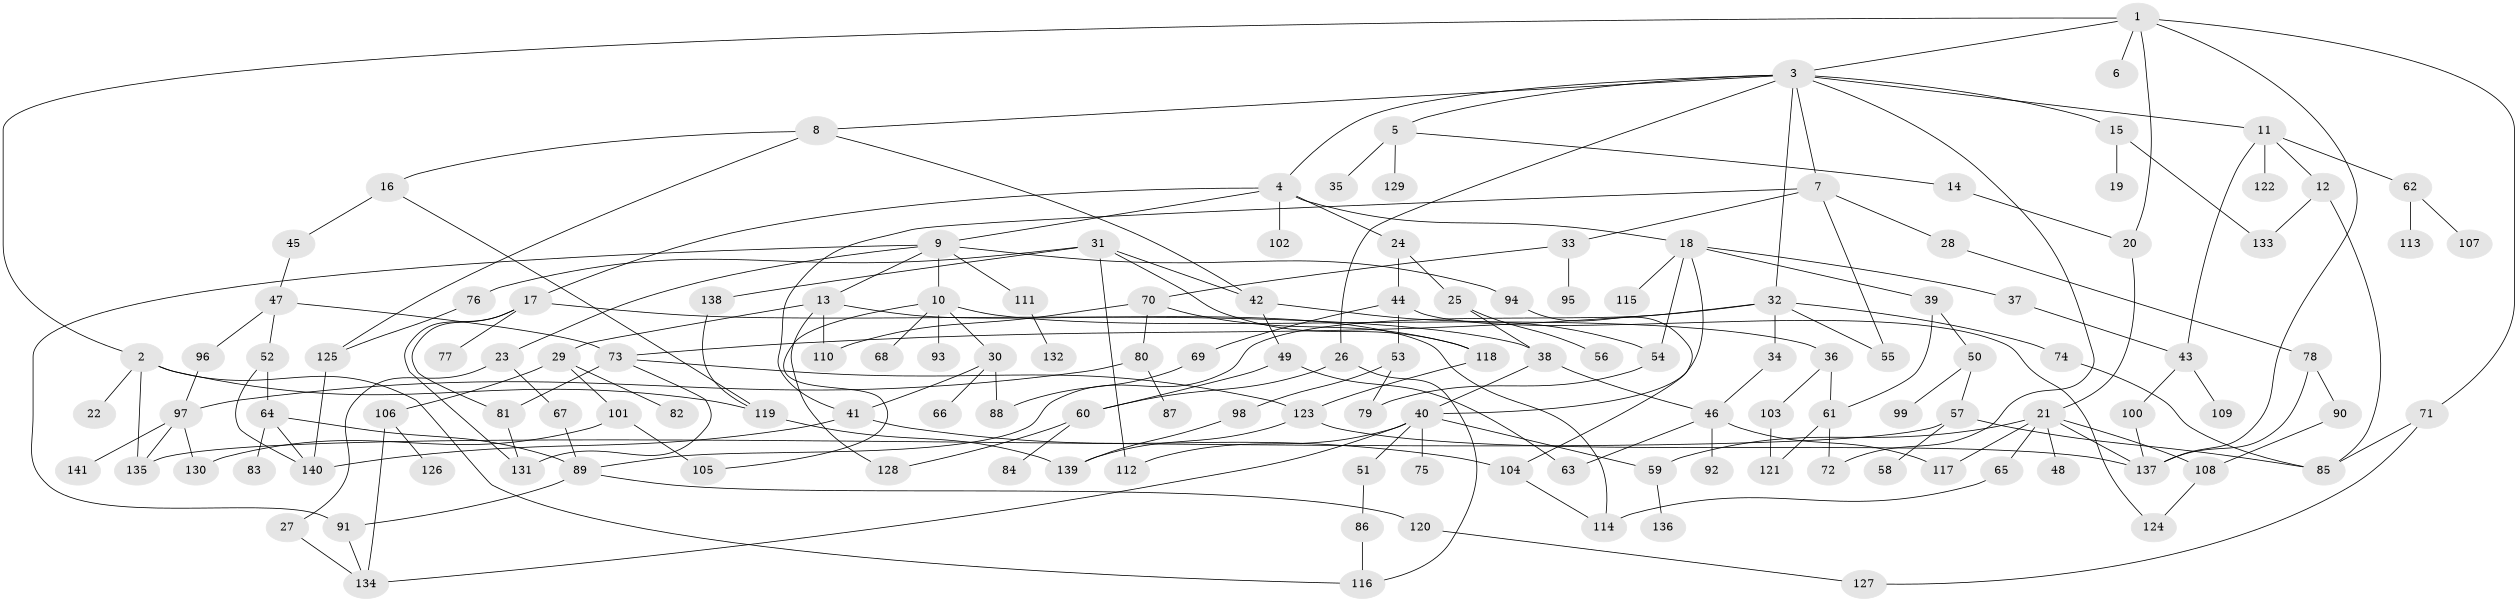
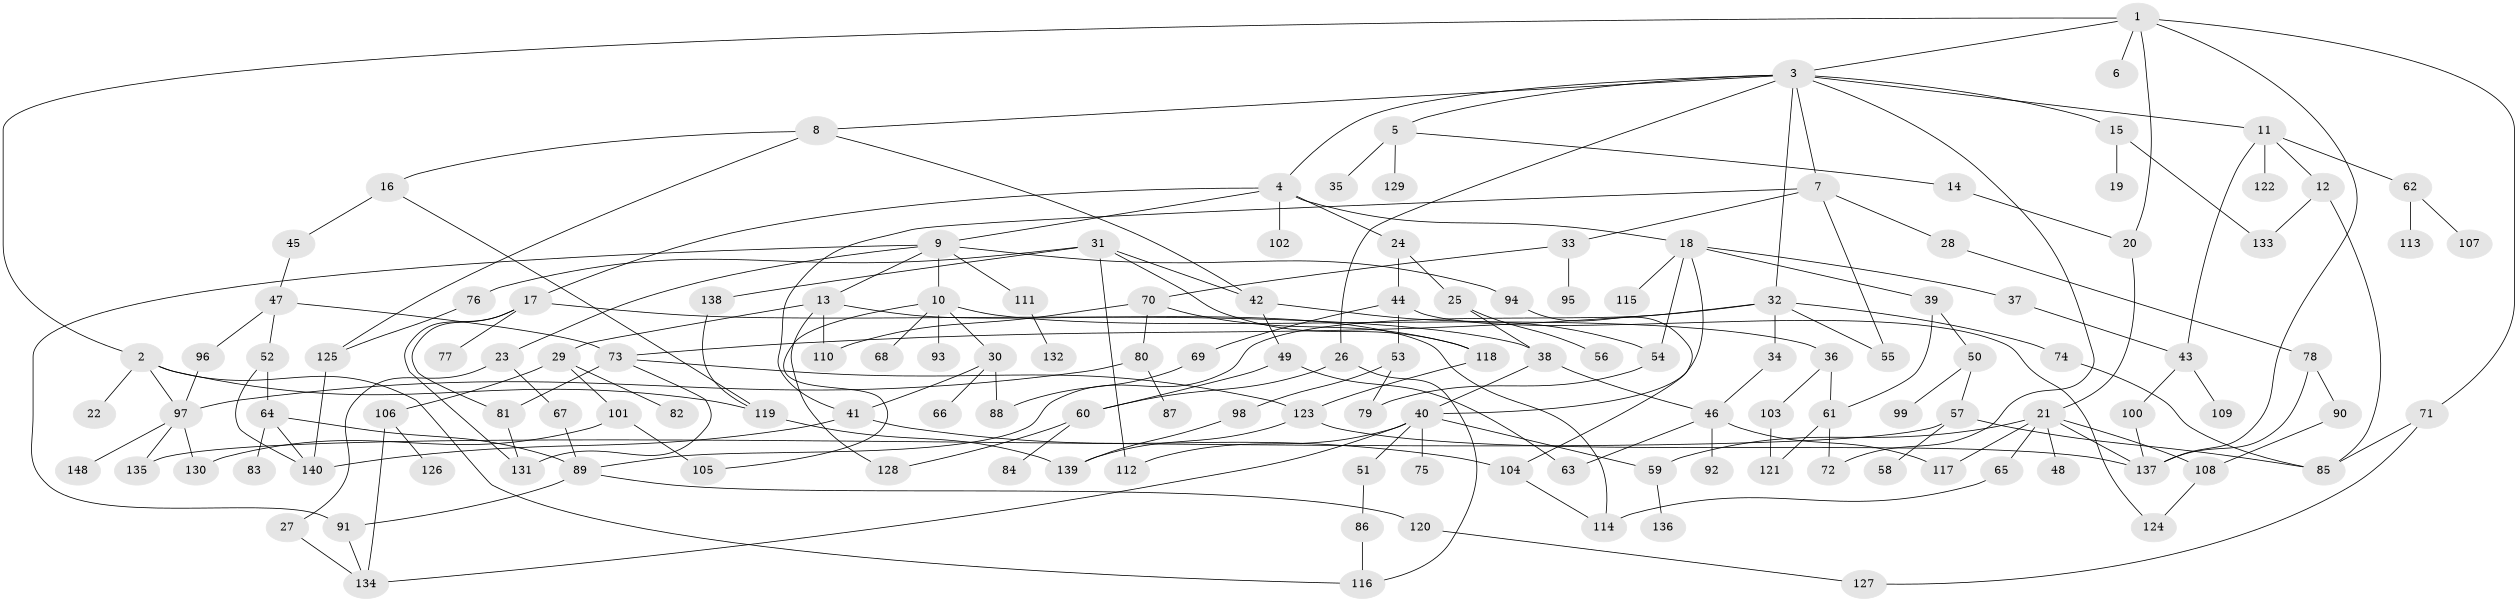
(139, 414) -> (161, 386)
(78, 471) -> (78, 471)
